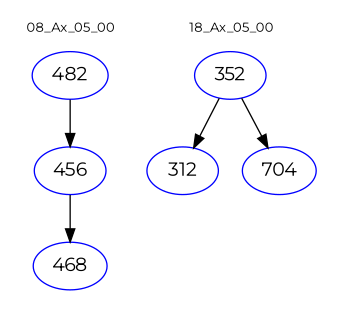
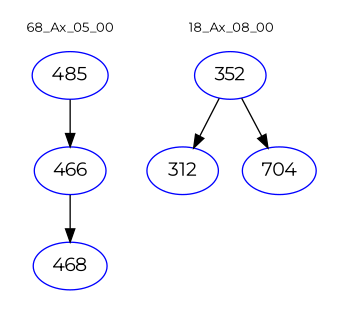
(71, 28) -> (71, 28)
(232, 28) -> (232, 28)
(70, 75) -> (70, 75)
(70, 171) -> (70, 171)
